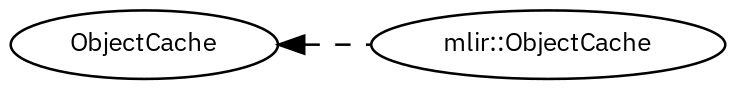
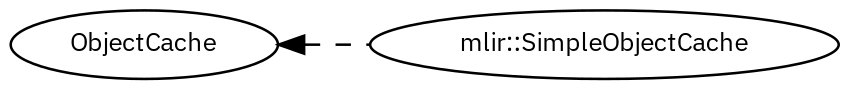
(548, 45) -> (604, 45)
